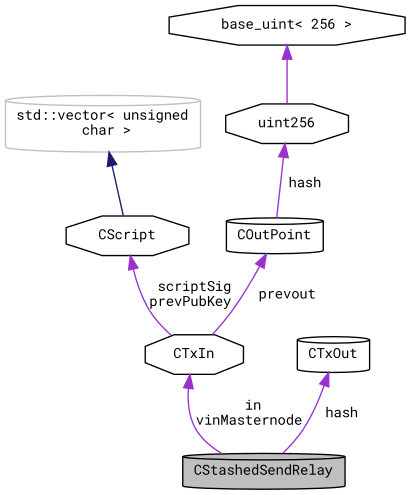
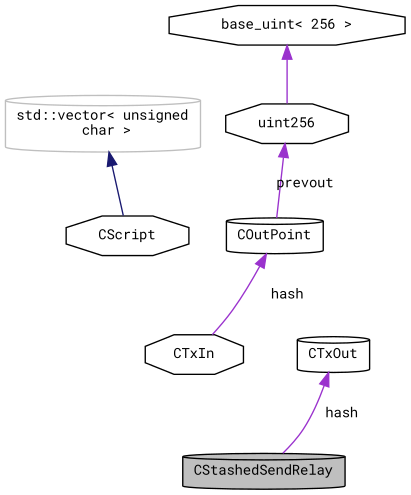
(301, 184) -> (301, 184)
(284, 295) -> (284, 295)
(147, 306) -> none
(194, 426) -> none
